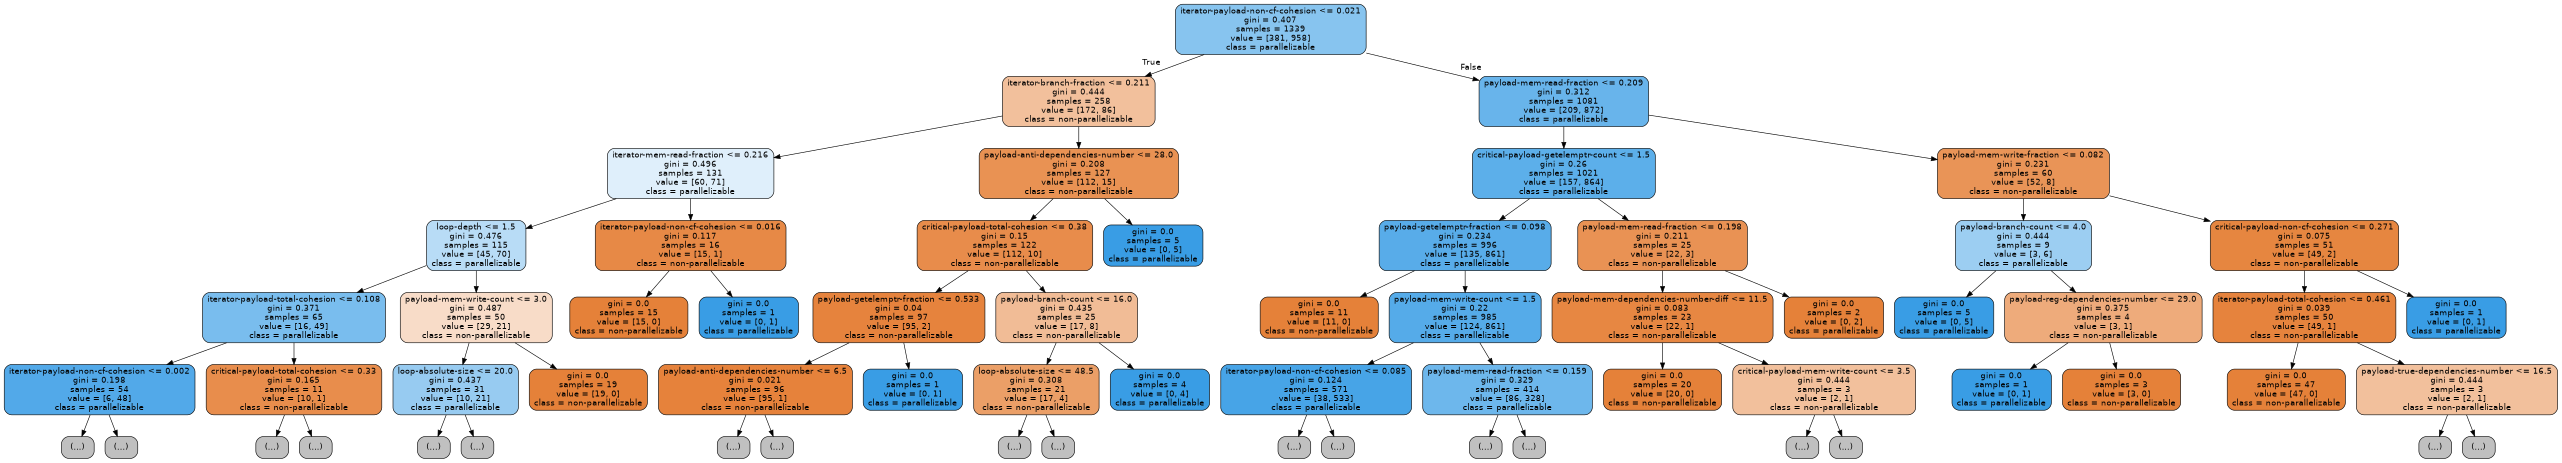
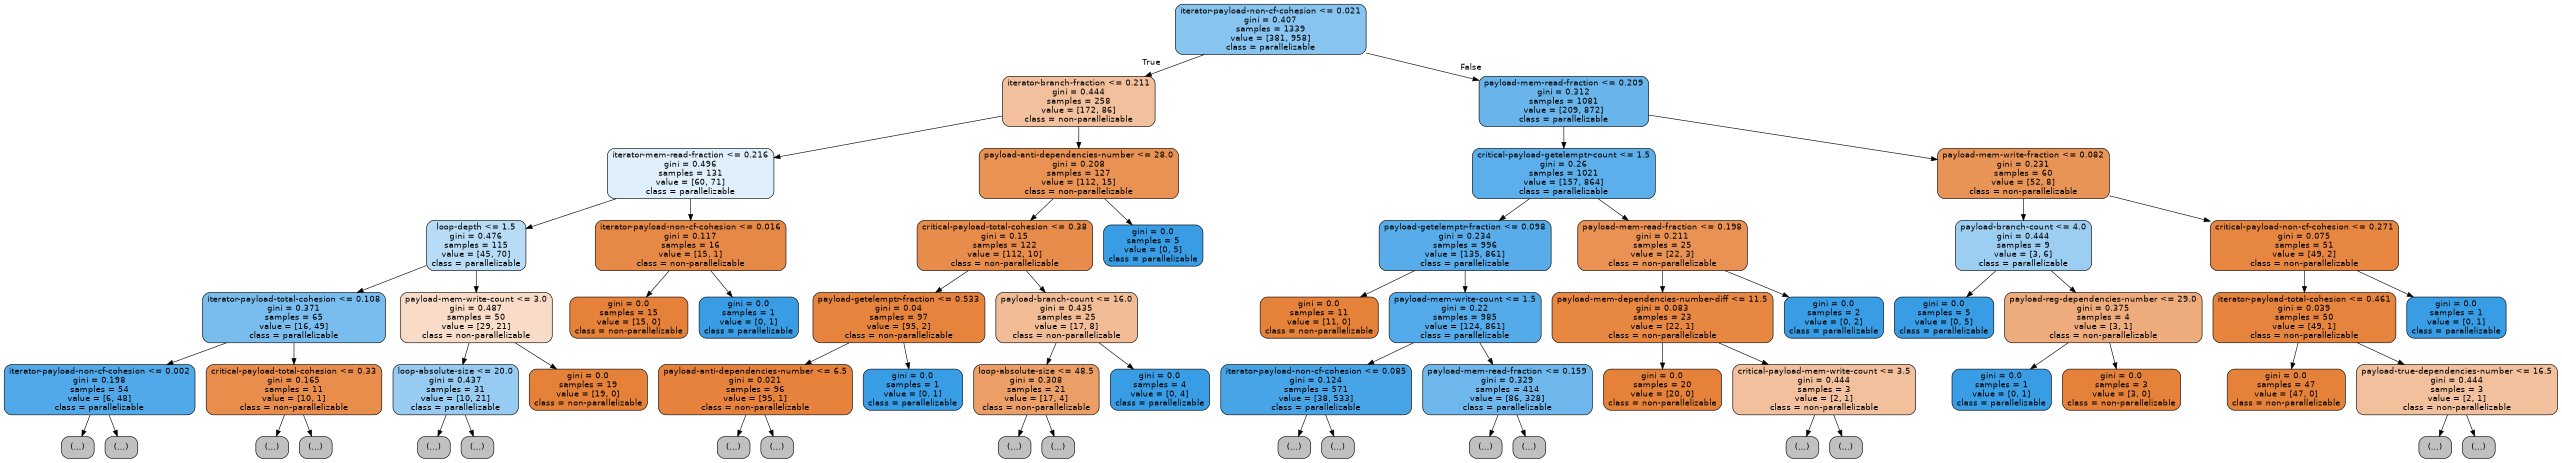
(1834, 318) -> (1834, 318)
